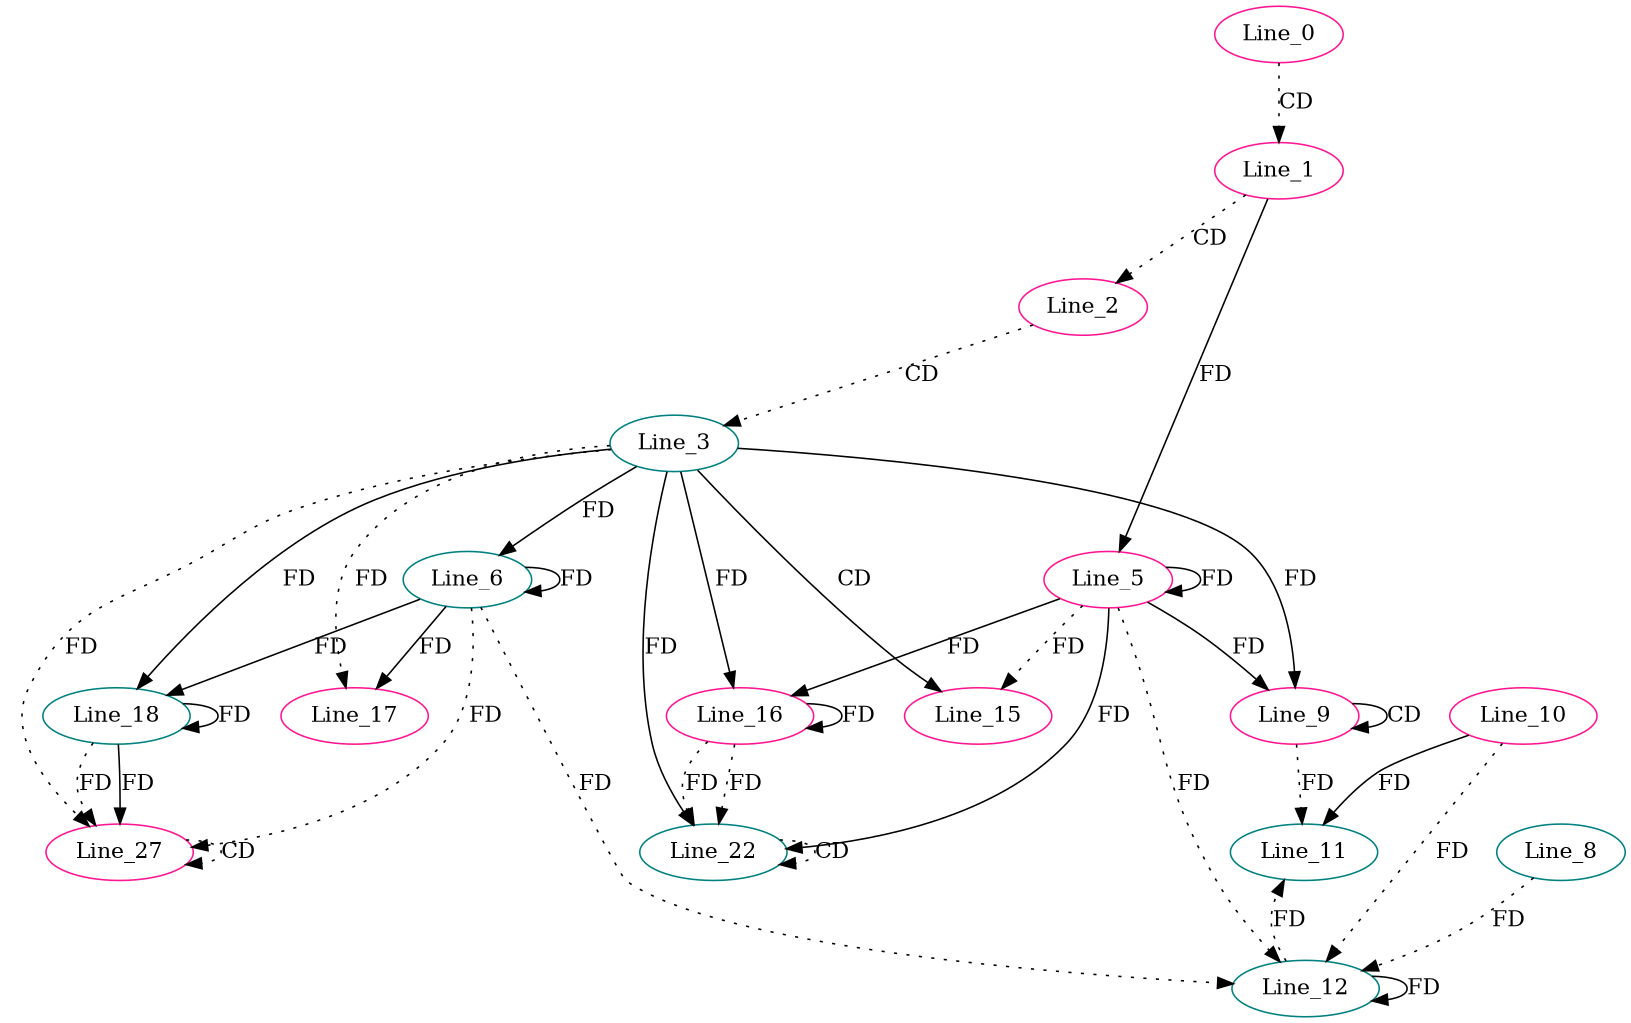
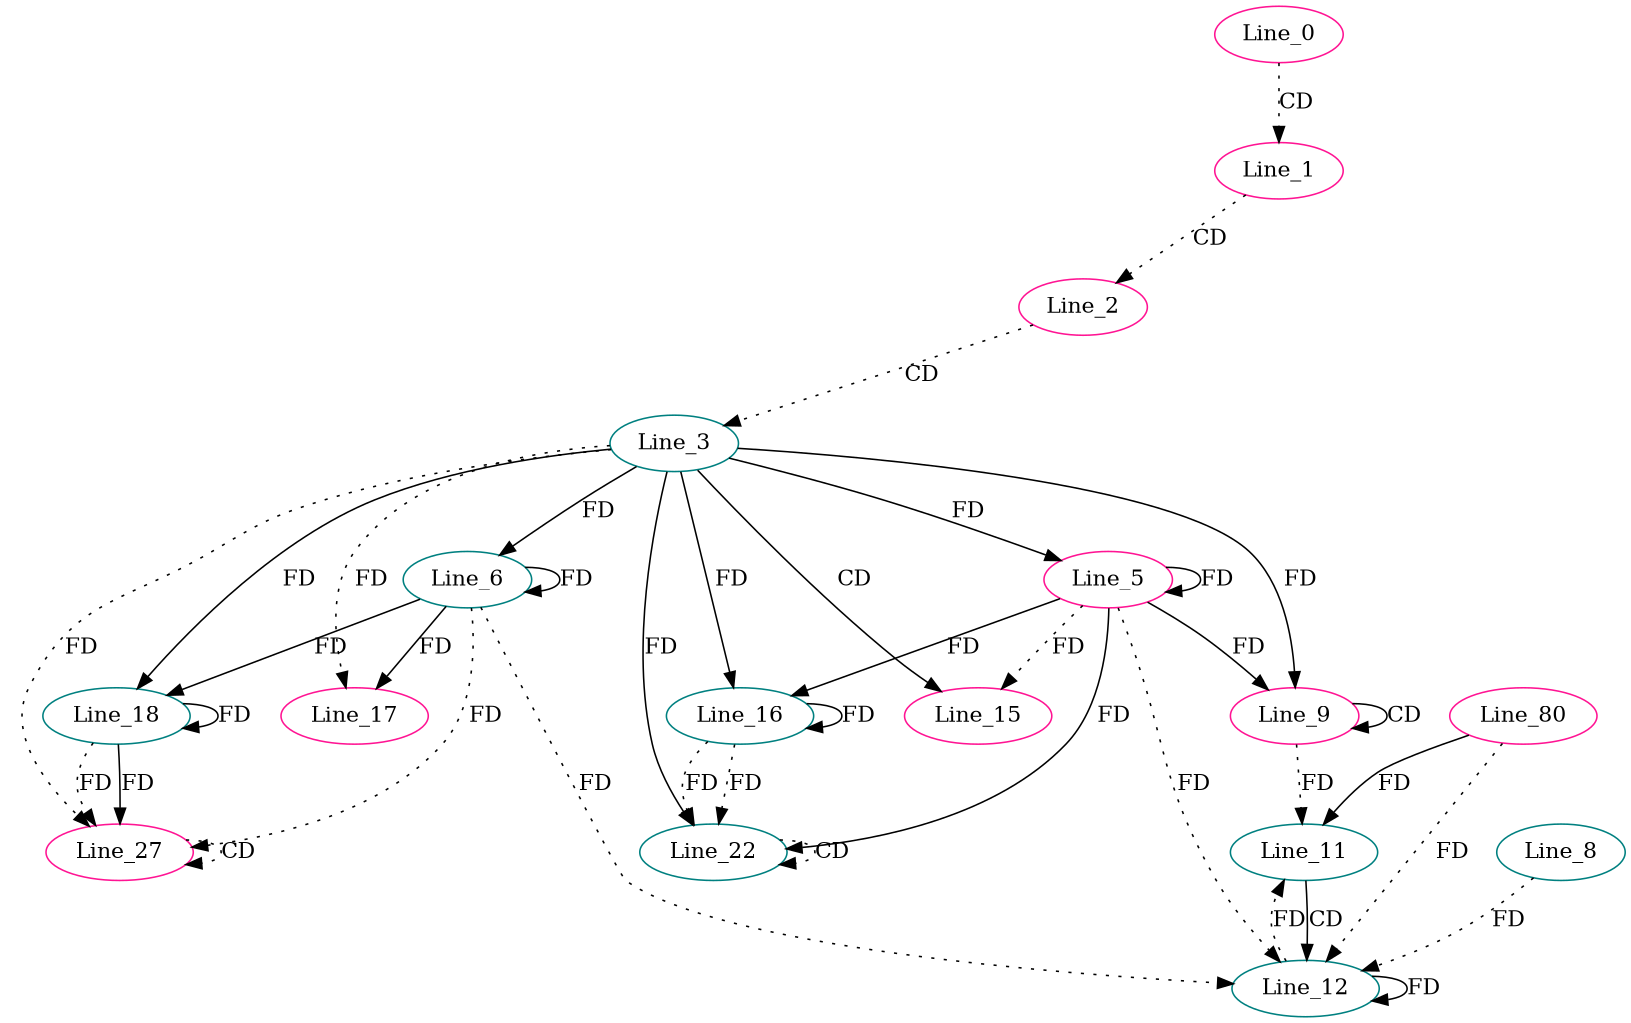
(1197, 368) -> (889, 502)
(740, 716) -> (740, 716)
(1523, 716) -> (1523, 716)
none -> (1307, 912)
